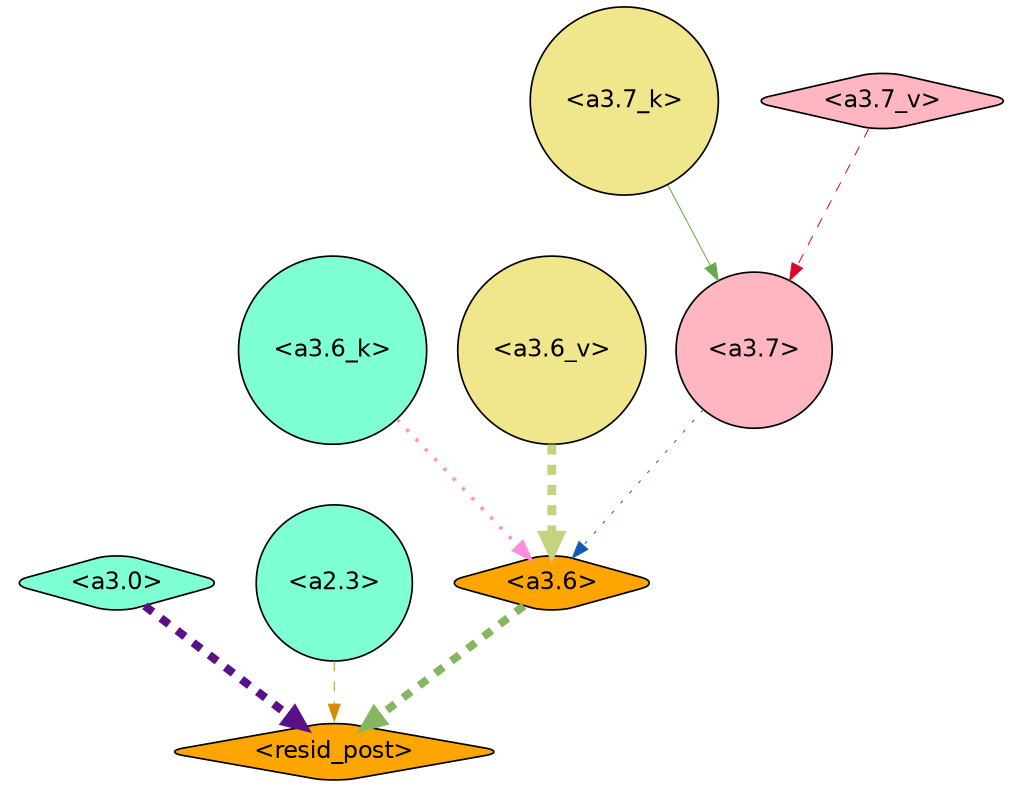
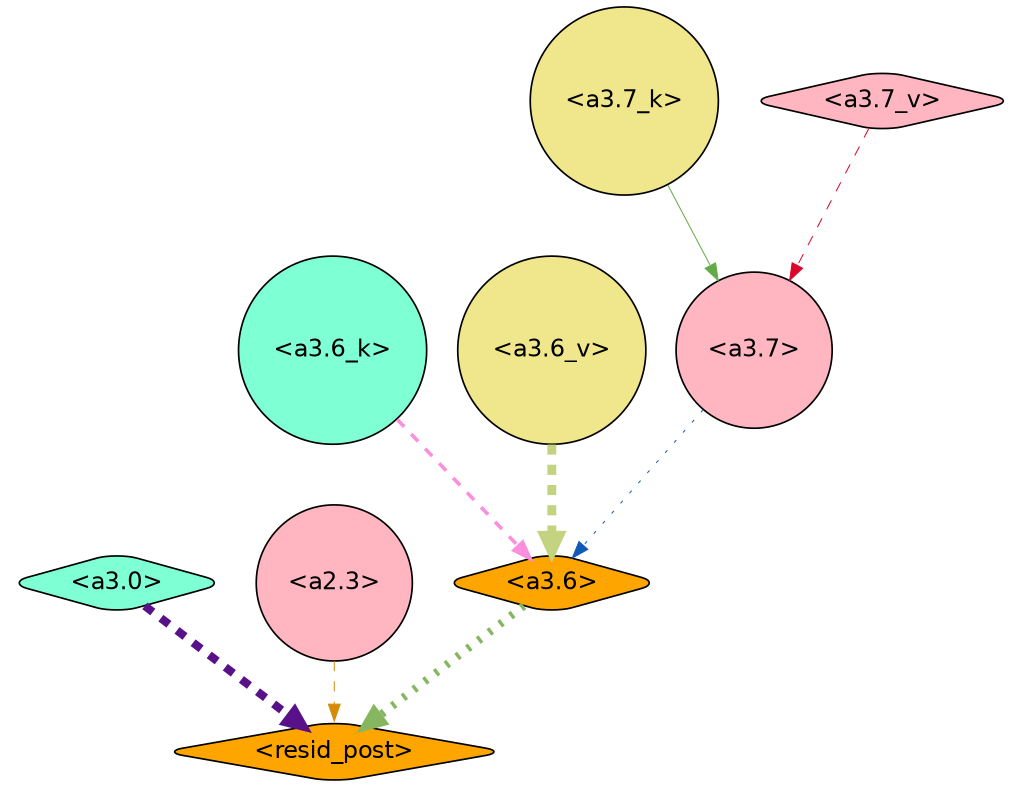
(458, 483) -> (458, 483)
(334, 583) -> (334, 583)
(451, 661) -> (451, 661)
